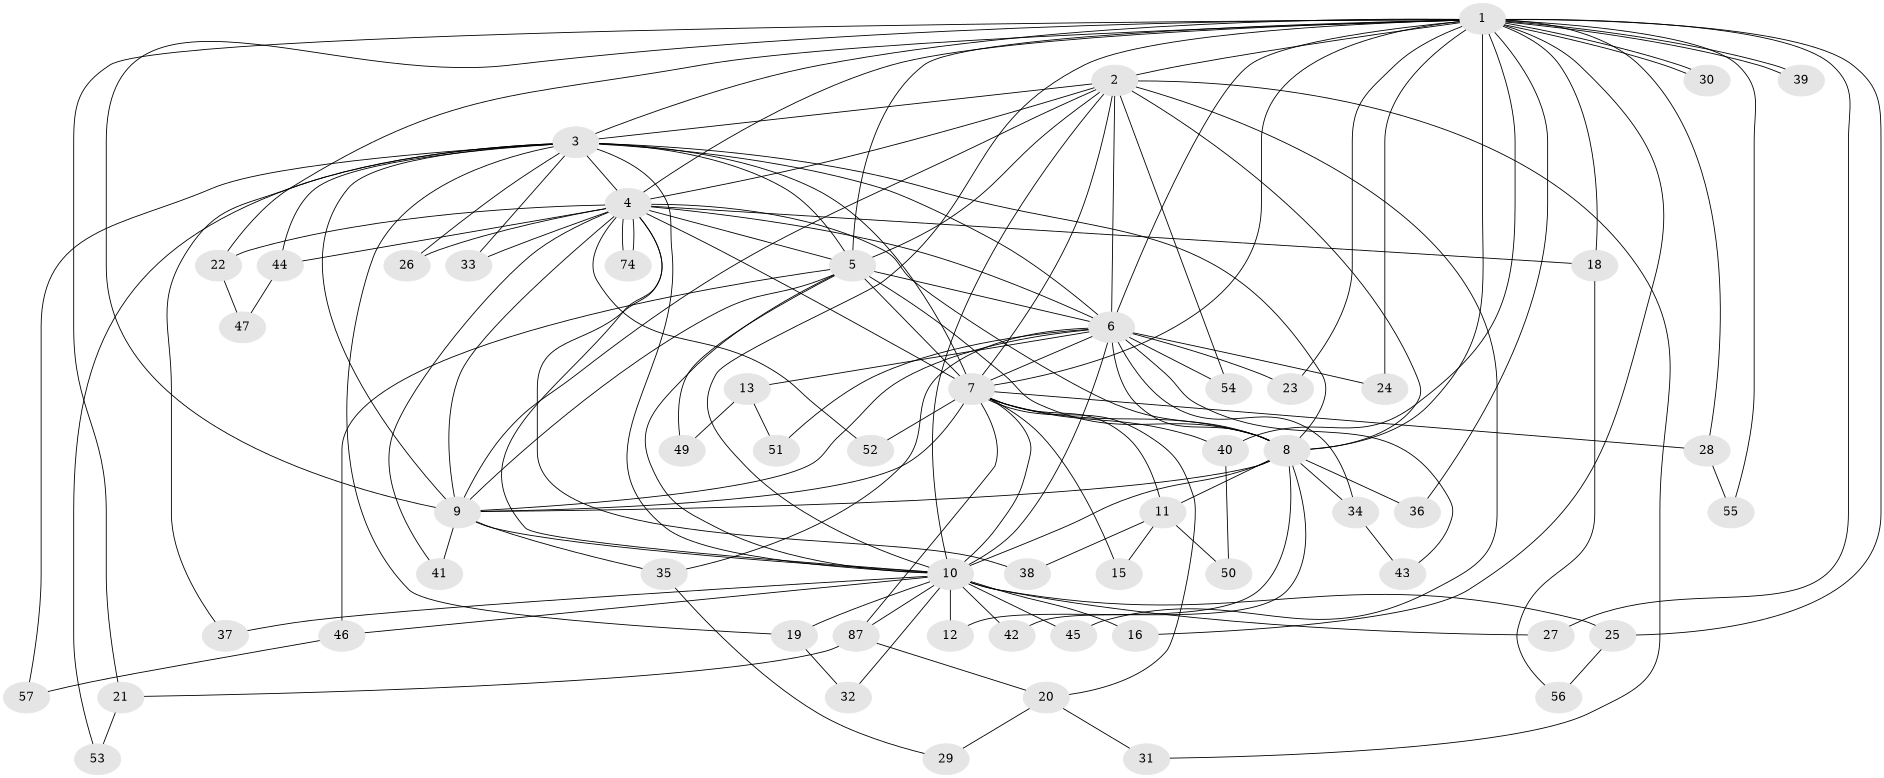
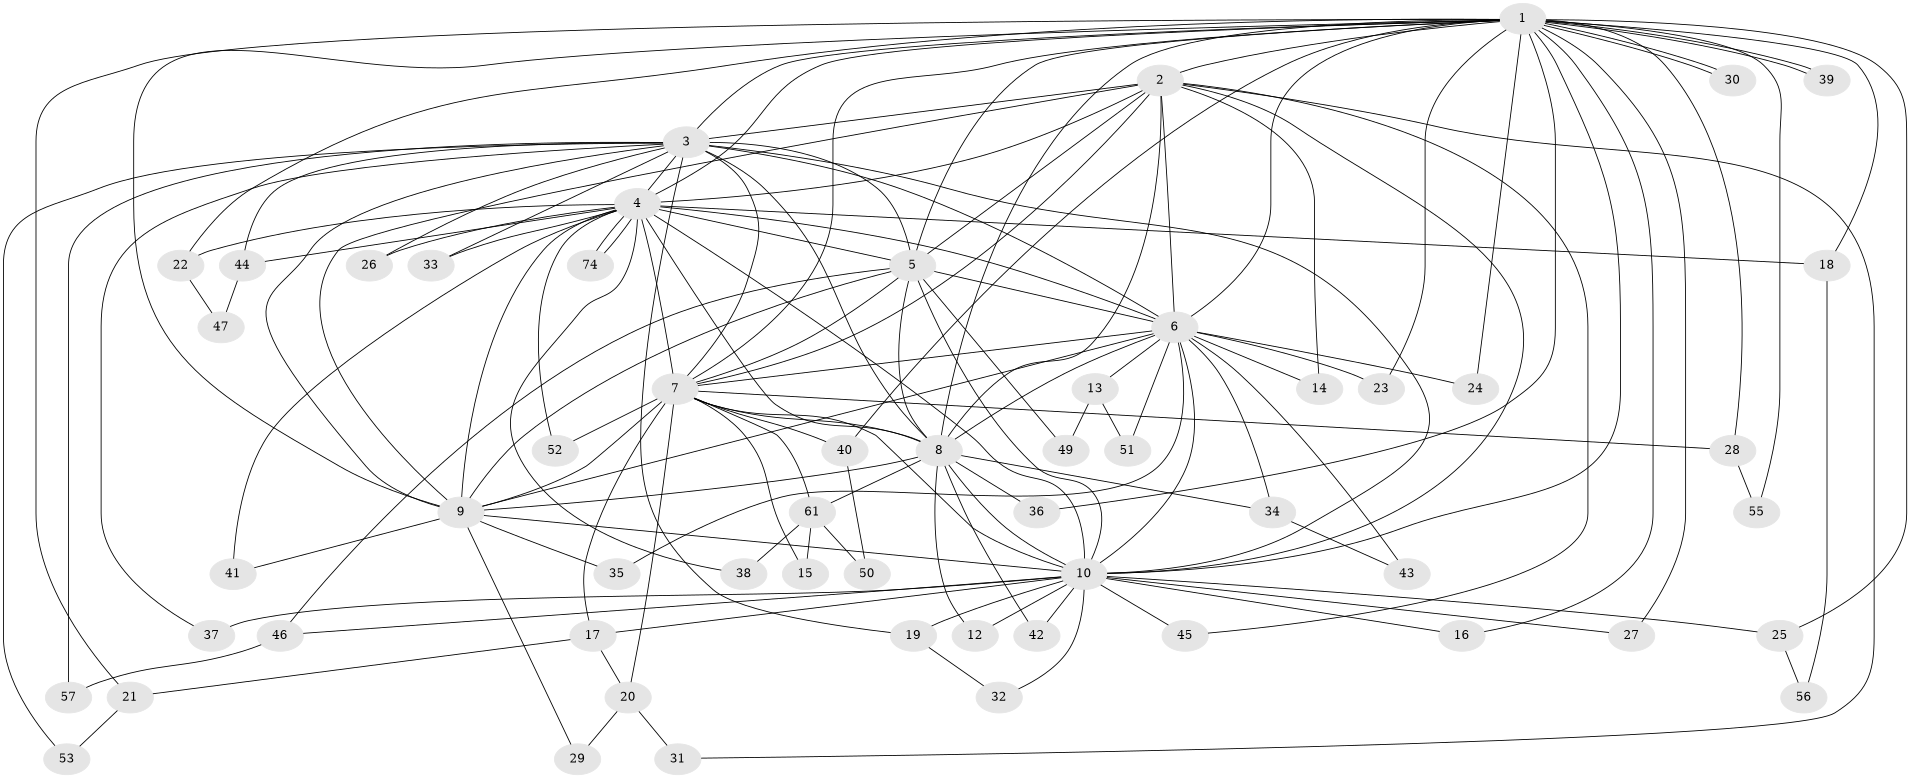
(1229, 389) -> (1320, 389)
(1163, 512) -> (812, 512)
(856, 636) -> (593, 636)
(786, 692) -> (519, 636)
